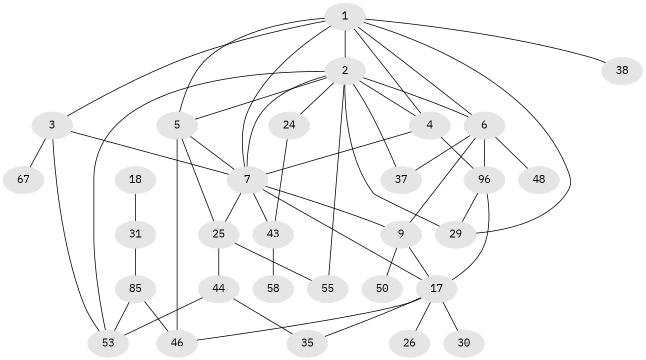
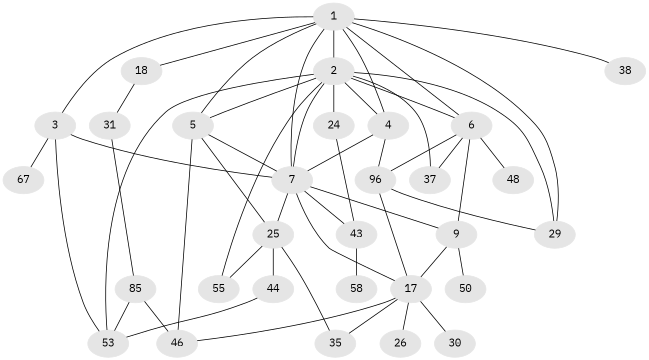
none -> (238, 44)
(263, 316) -> (307, 288)
